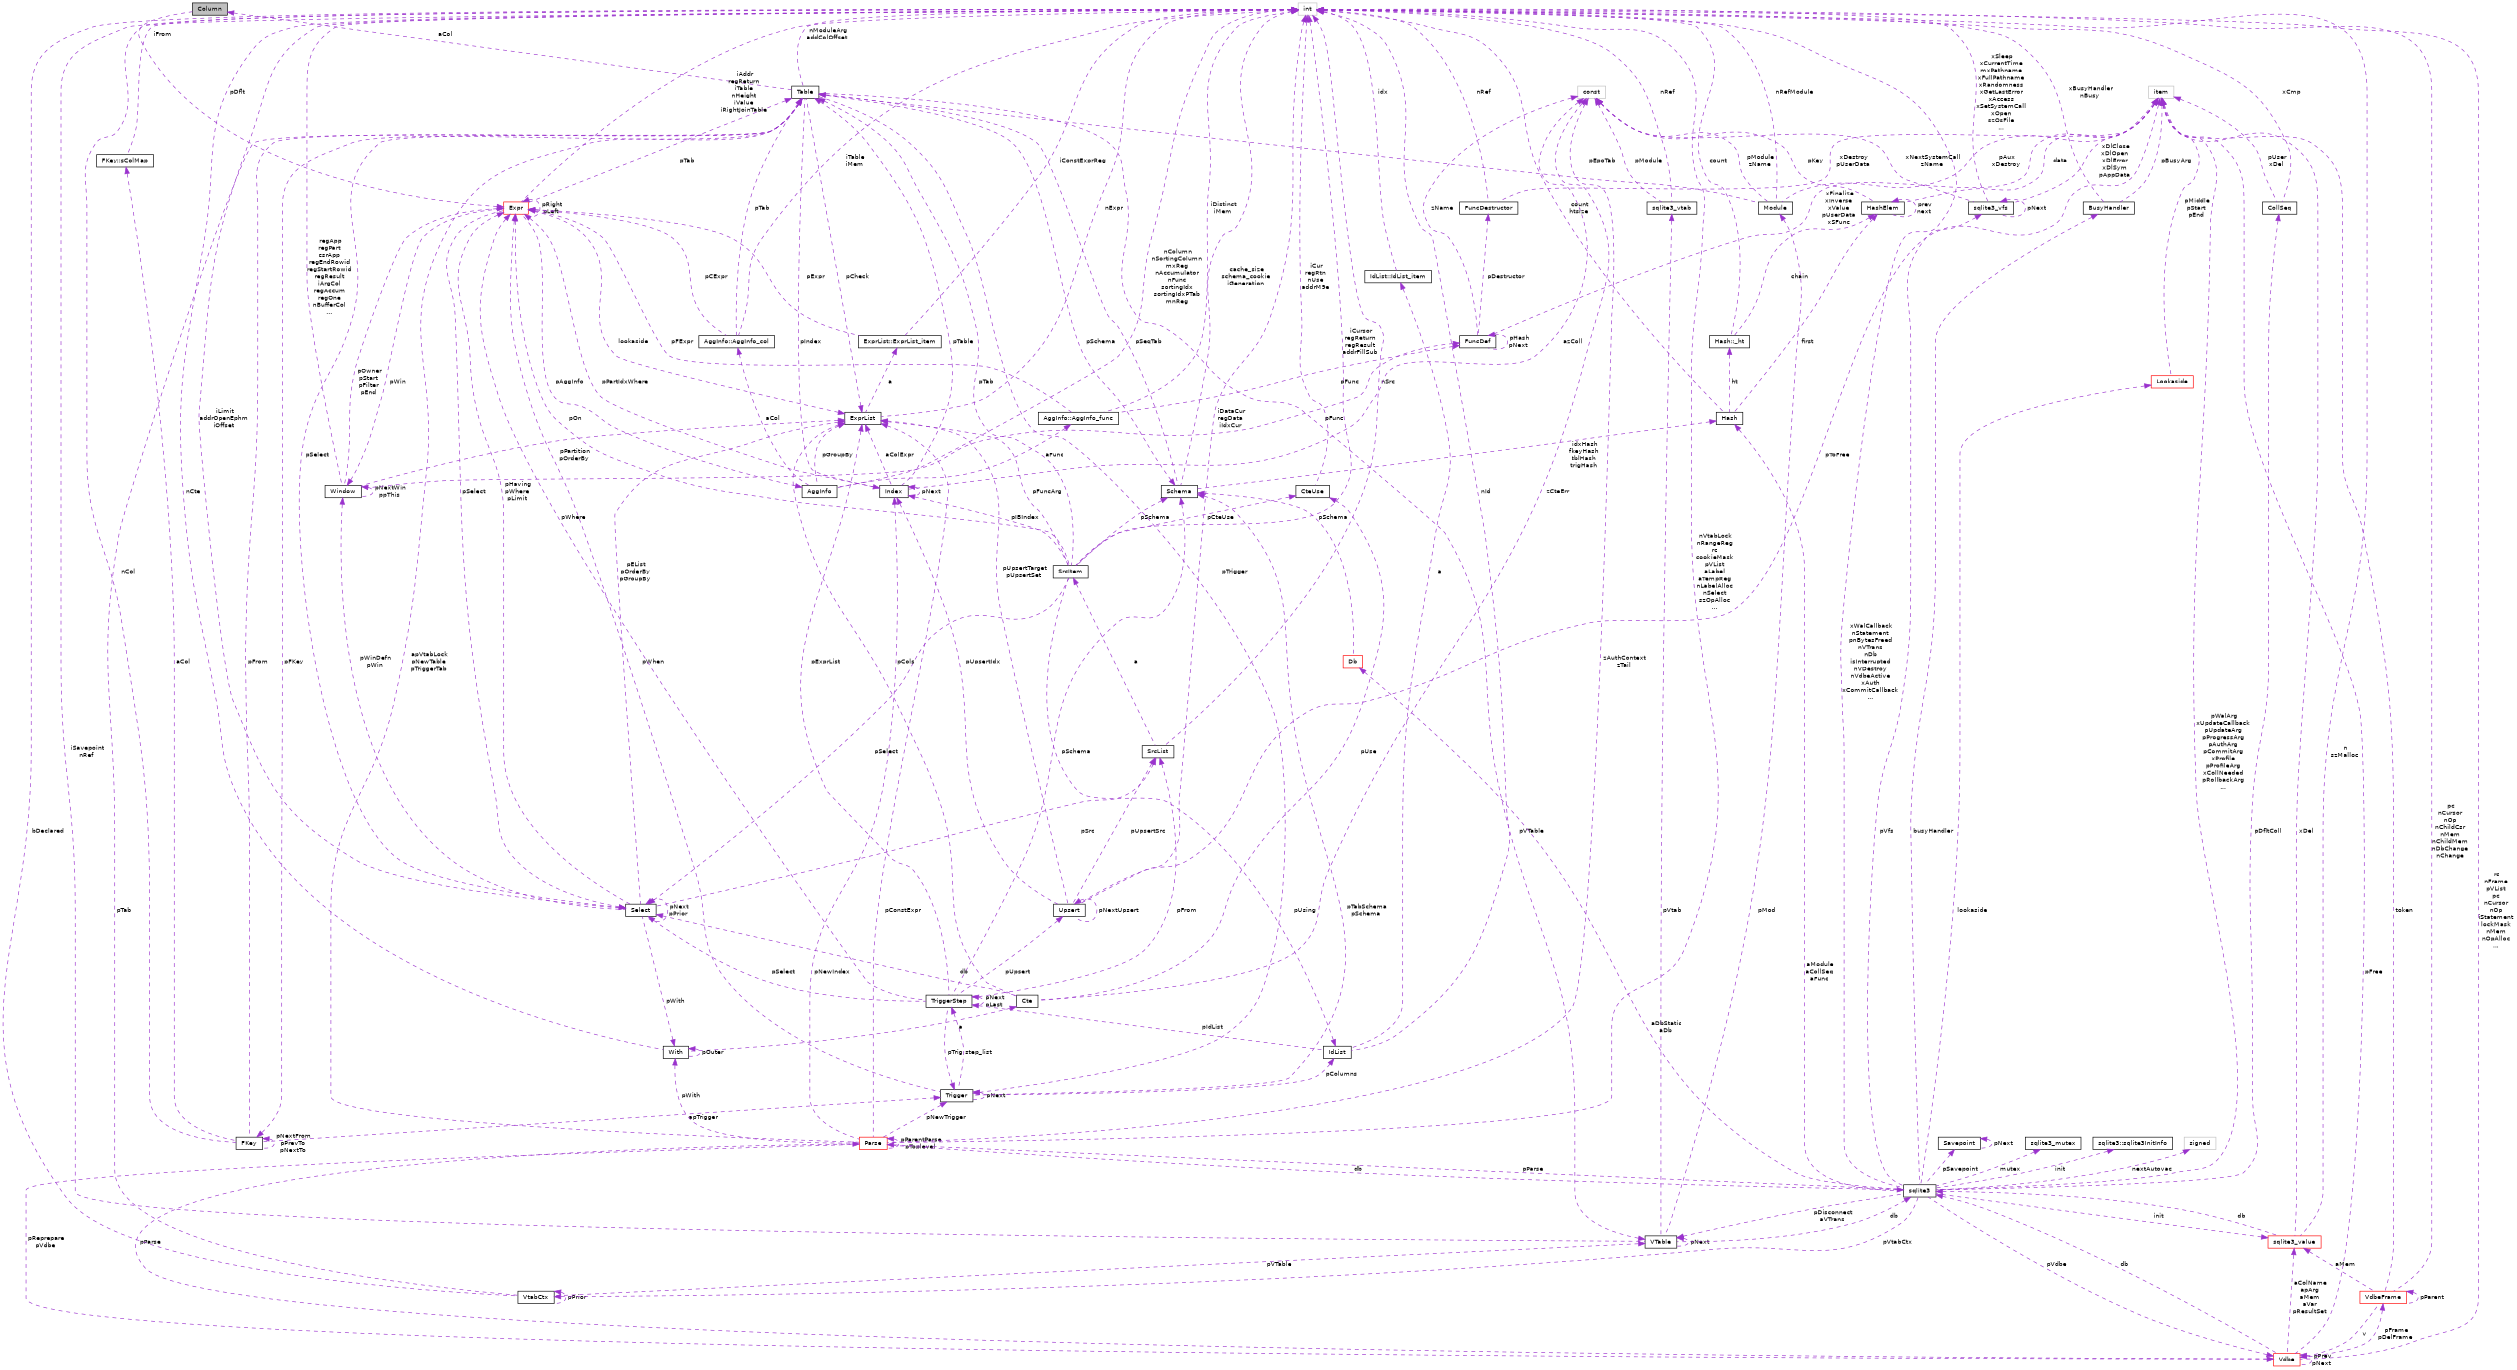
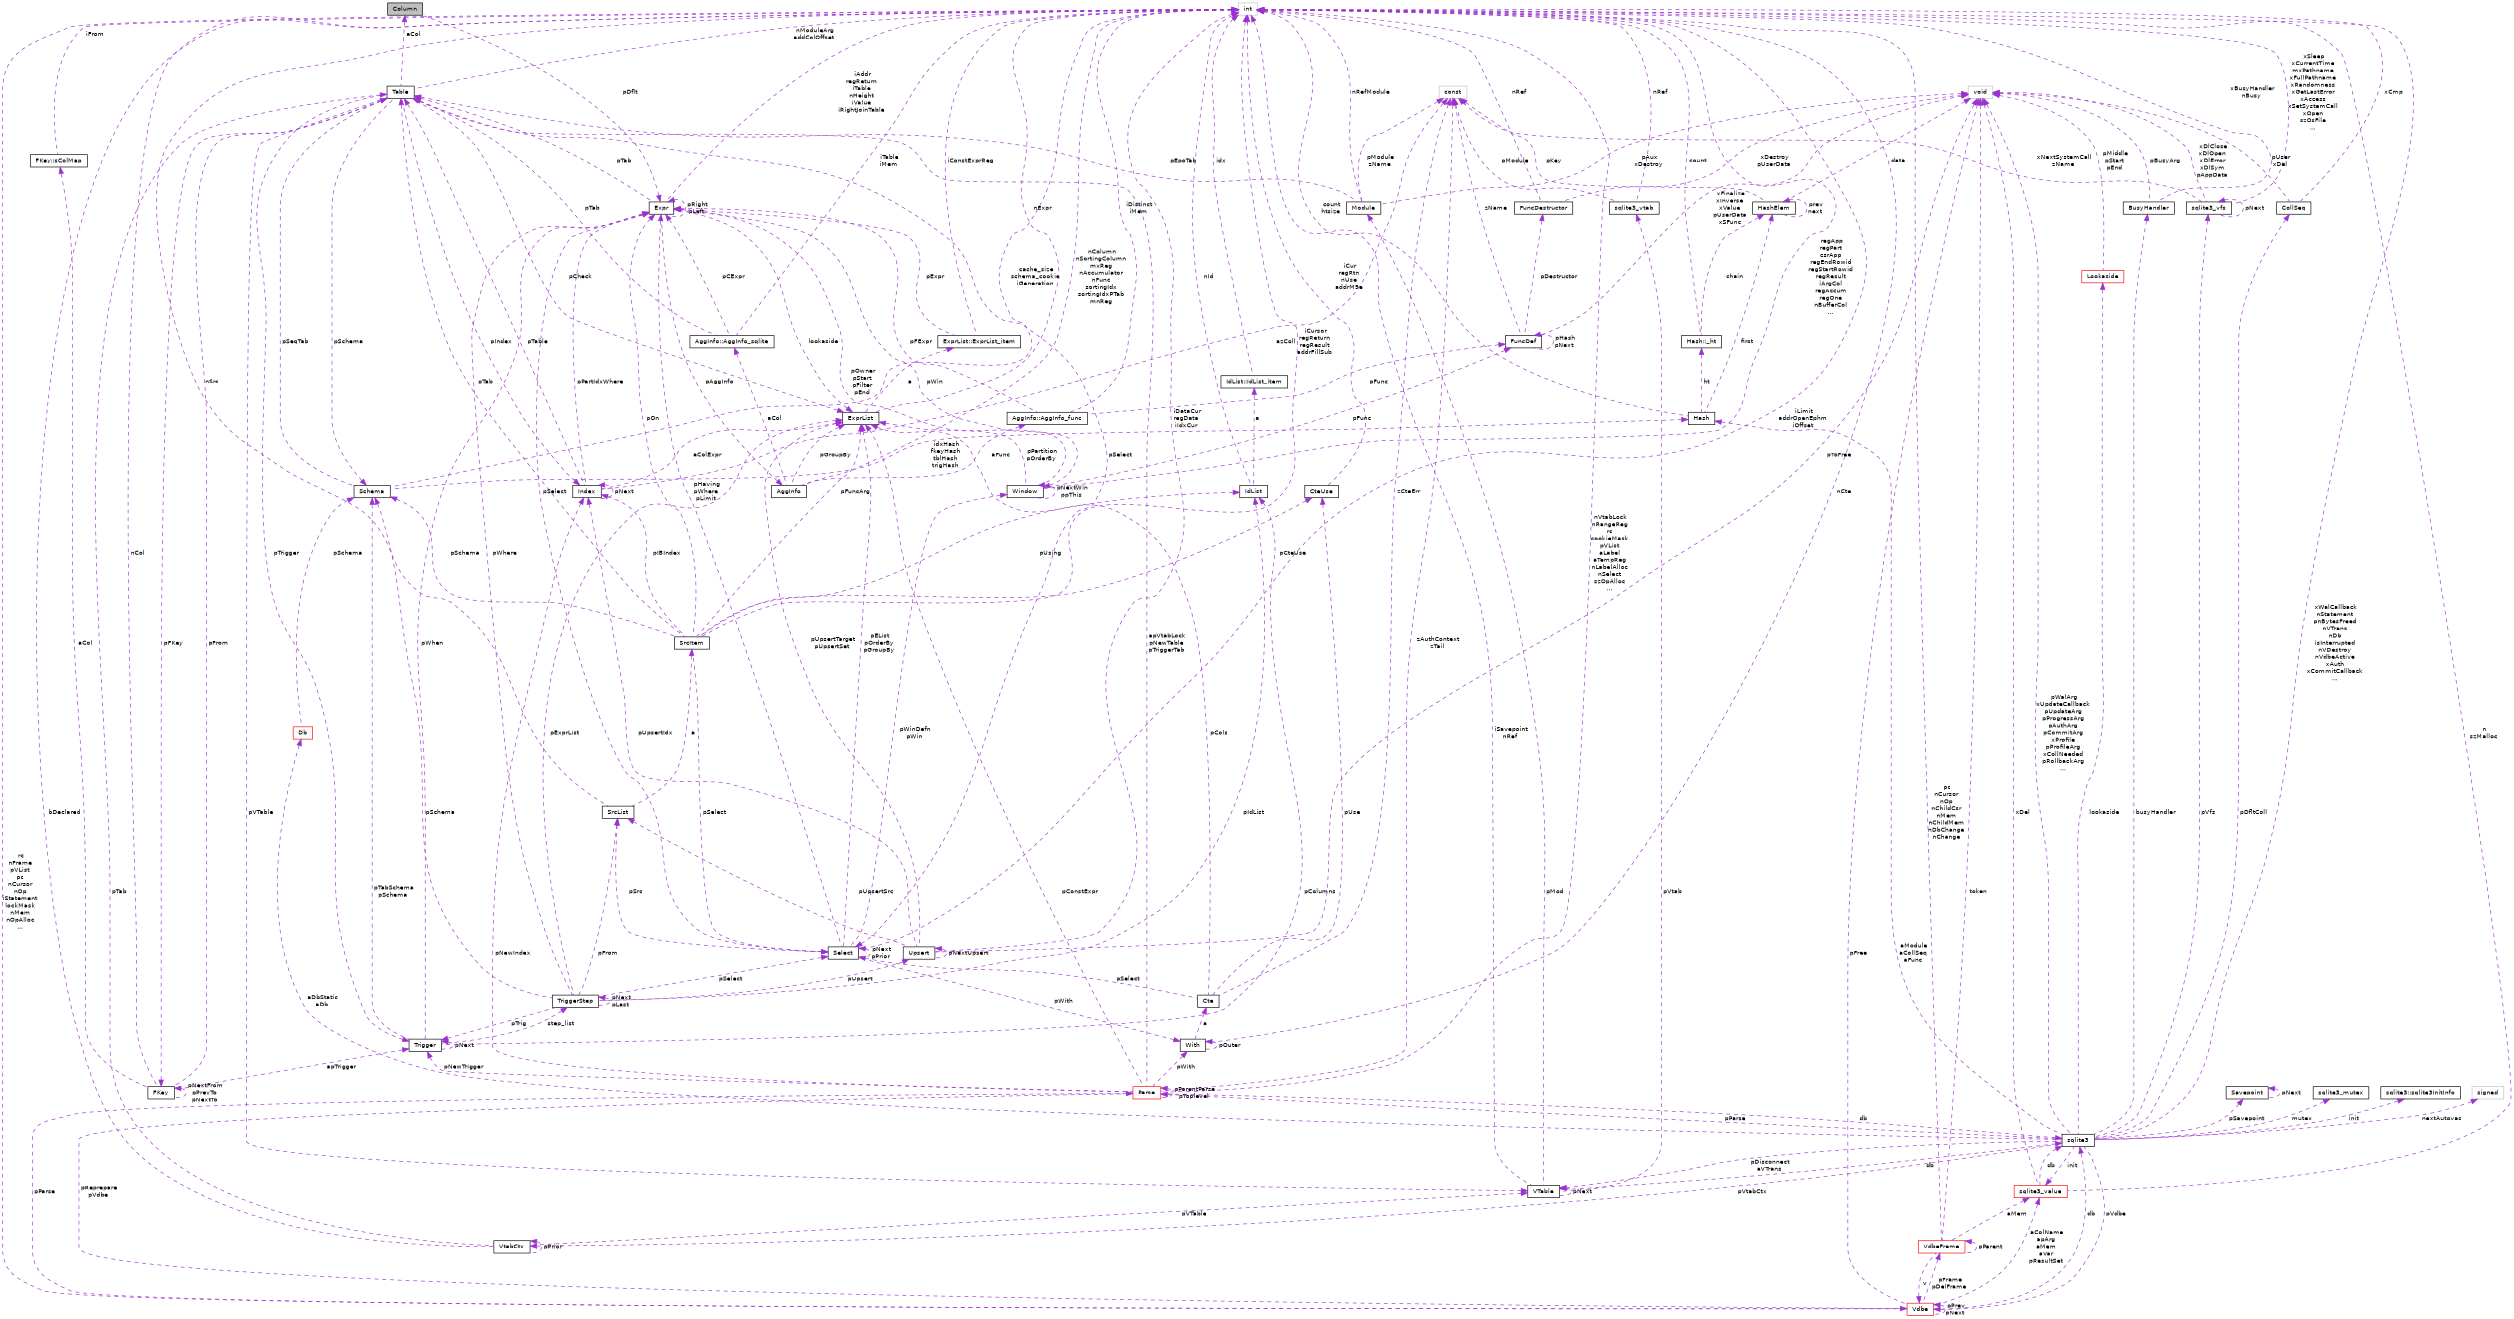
(2161, 92) -> (1980, 92)
(516, 208) -> (661, 208)
(737, 342) -> (732, 342)
(963, 972) -> (1127, 979)
(1151, 1028) -> (1122, 933)
